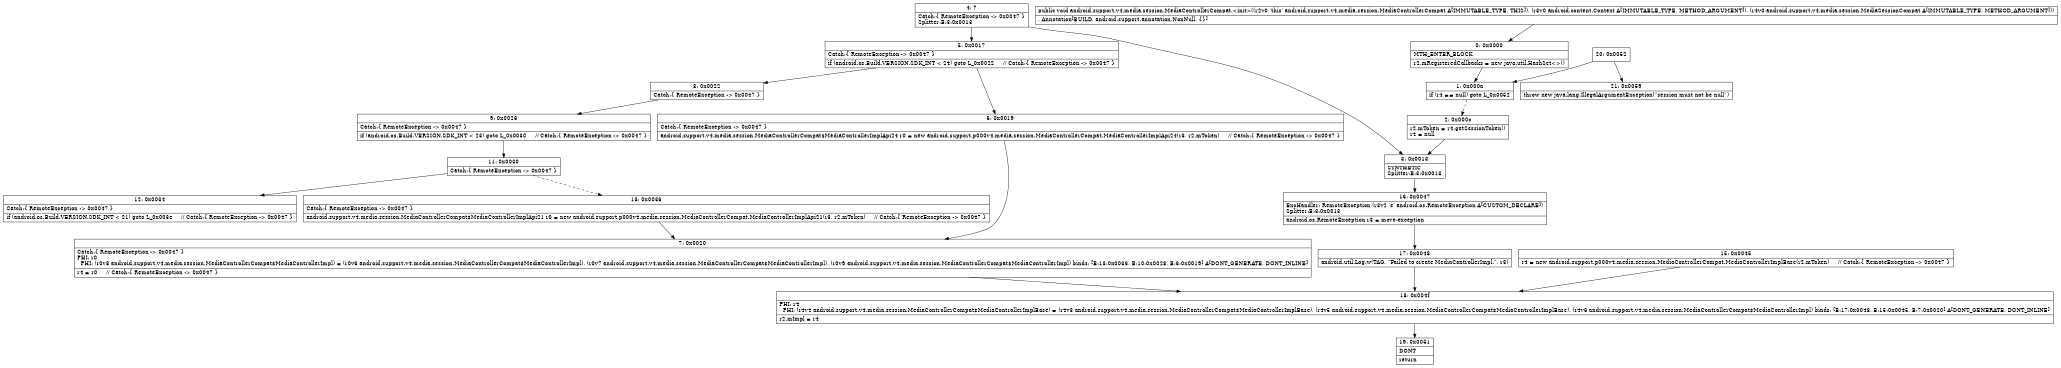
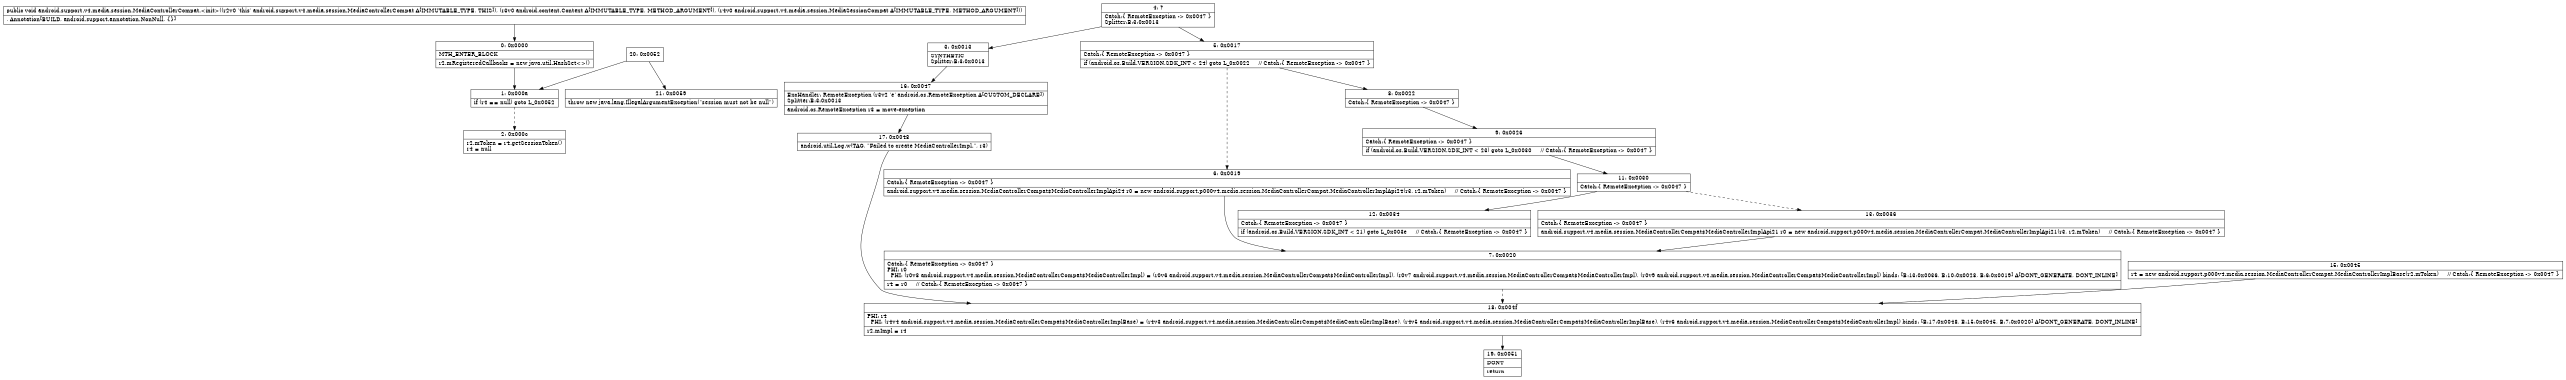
(985, 89) -> (1227, 117)
(1438, 146) -> none
(1073, 284) -> (1503, 294)
